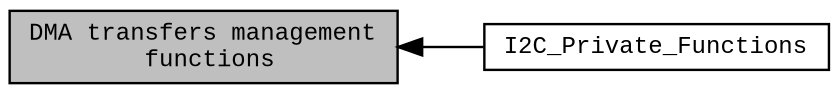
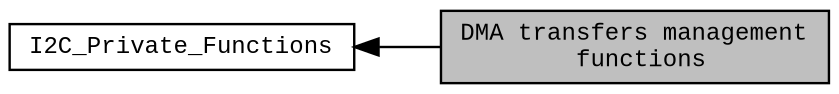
(453, 47) -> (410, 47)
